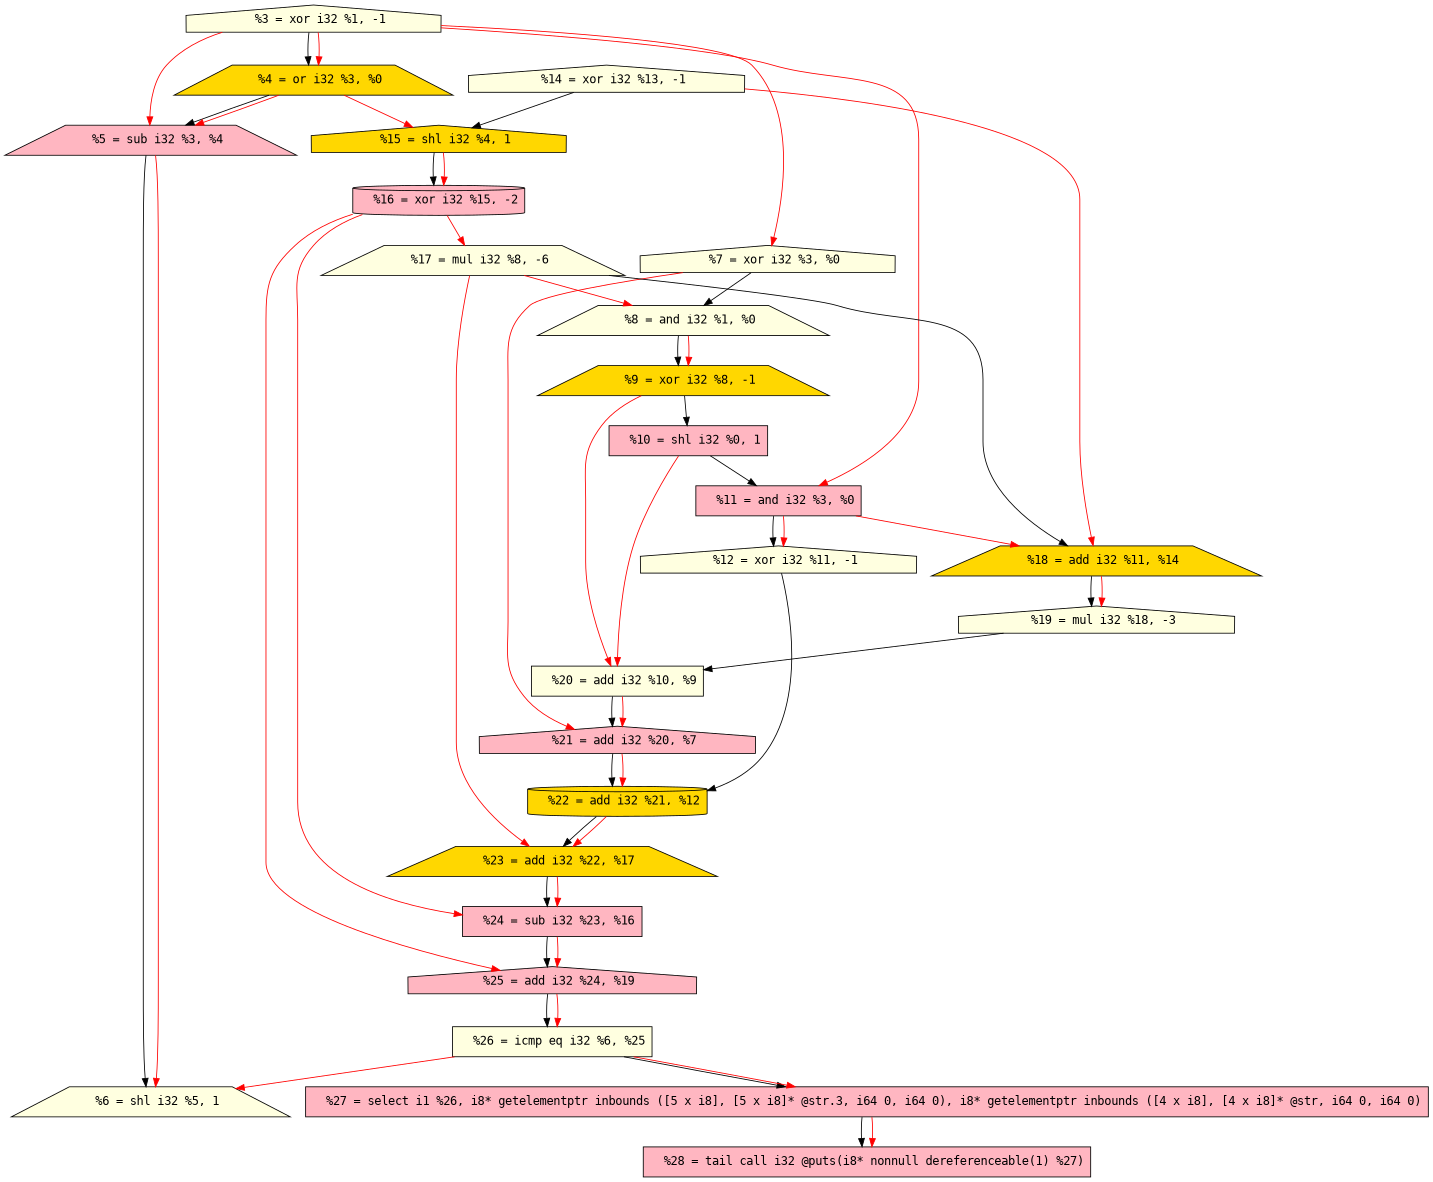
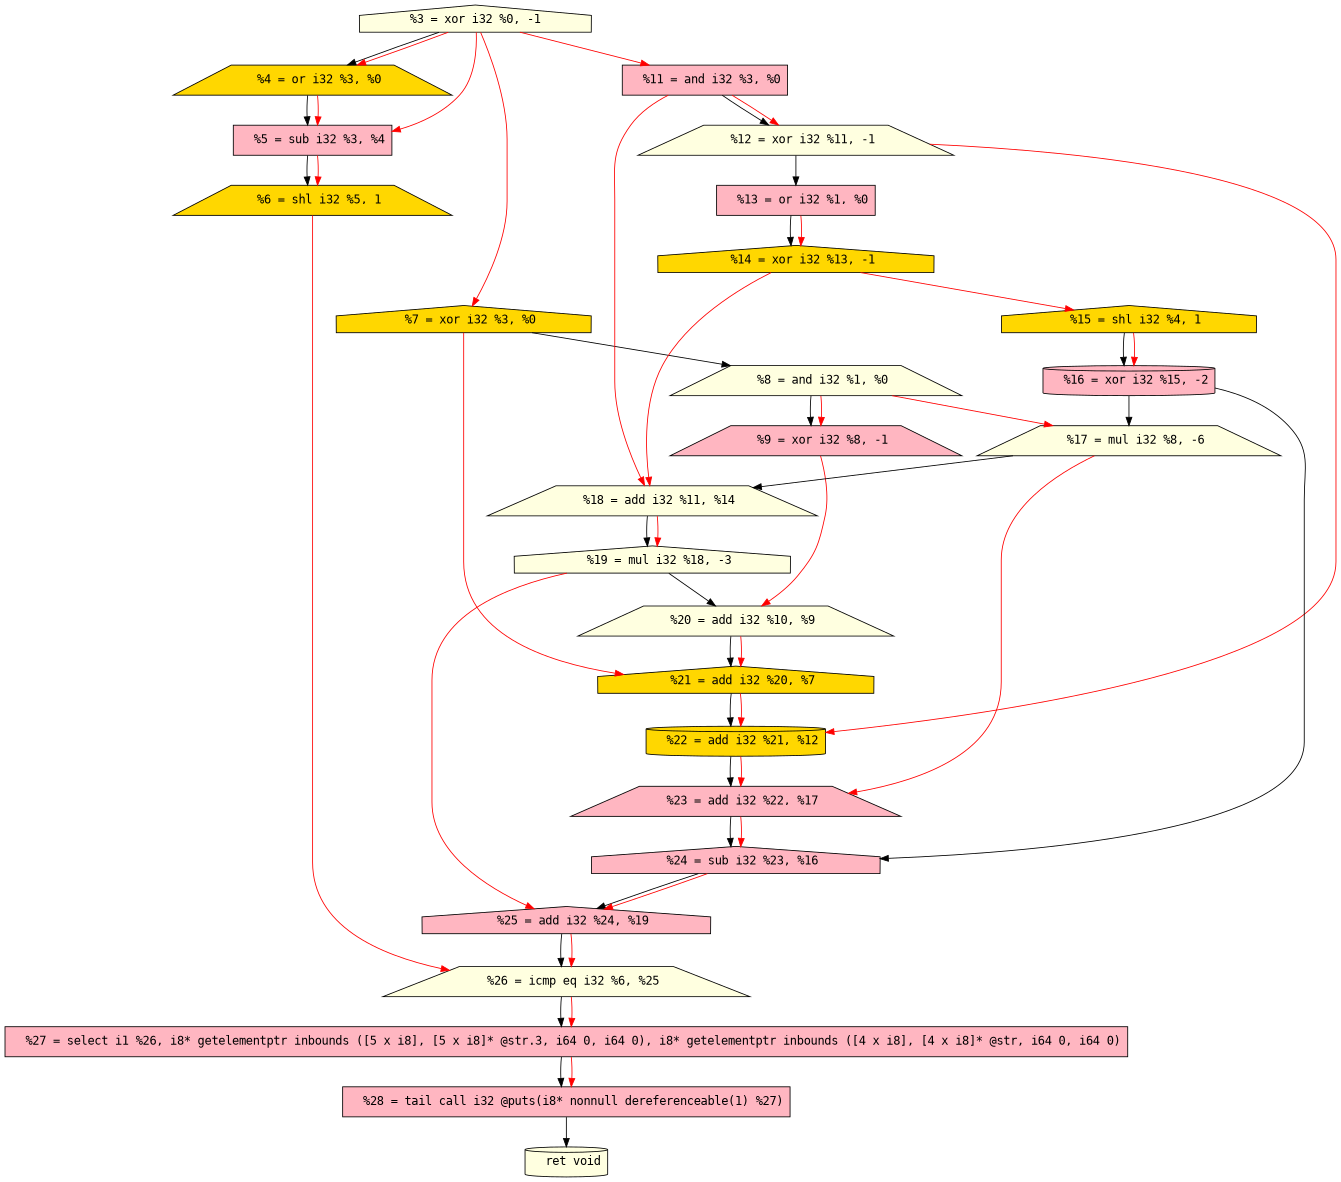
(314, 20) -> (475, 20)
(607, 80) -> (796, 260)
(375, 109) -> none
(527, 109) -> (963, 291)
(151, 140) -> (313, 140)
none -> (796, 200)
(454, 227) -> (1129, 407)
(768, 260) -> (464, 321)
(566, 287) -> (968, 410)
(683, 381) -> (816, 441)
(688, 441) -> none
(778, 561) -> (796, 140)
(1096, 561) -> (652, 501)
(298, 597) -> (1296, 764)
(266, 646) -> (432, 722)
(617, 681) -> (736, 621)
(788, 696) -> (1336, 465)
(617, 741) -> (736, 681)
(552, 861) -> (736, 801)
(552, 922) -> (736, 861)
(552, 1042) -> (566, 982)
(349, 1072) -> (313, 629)
(151, 1102) -> (313, 200)
none -> (566, 1162)
